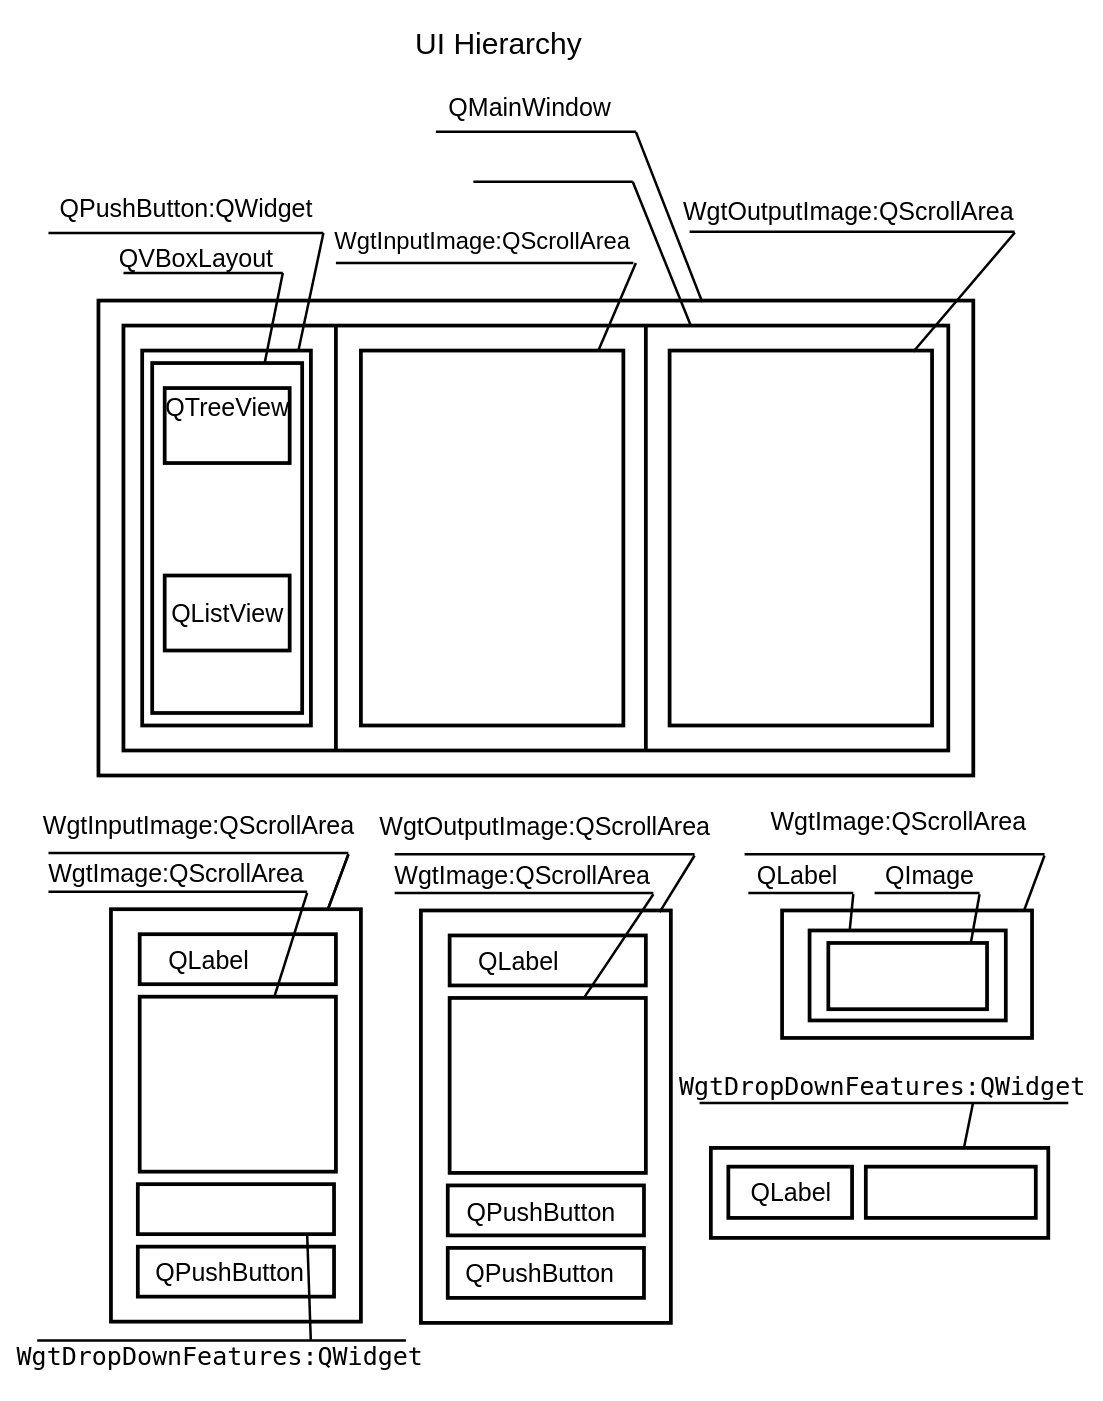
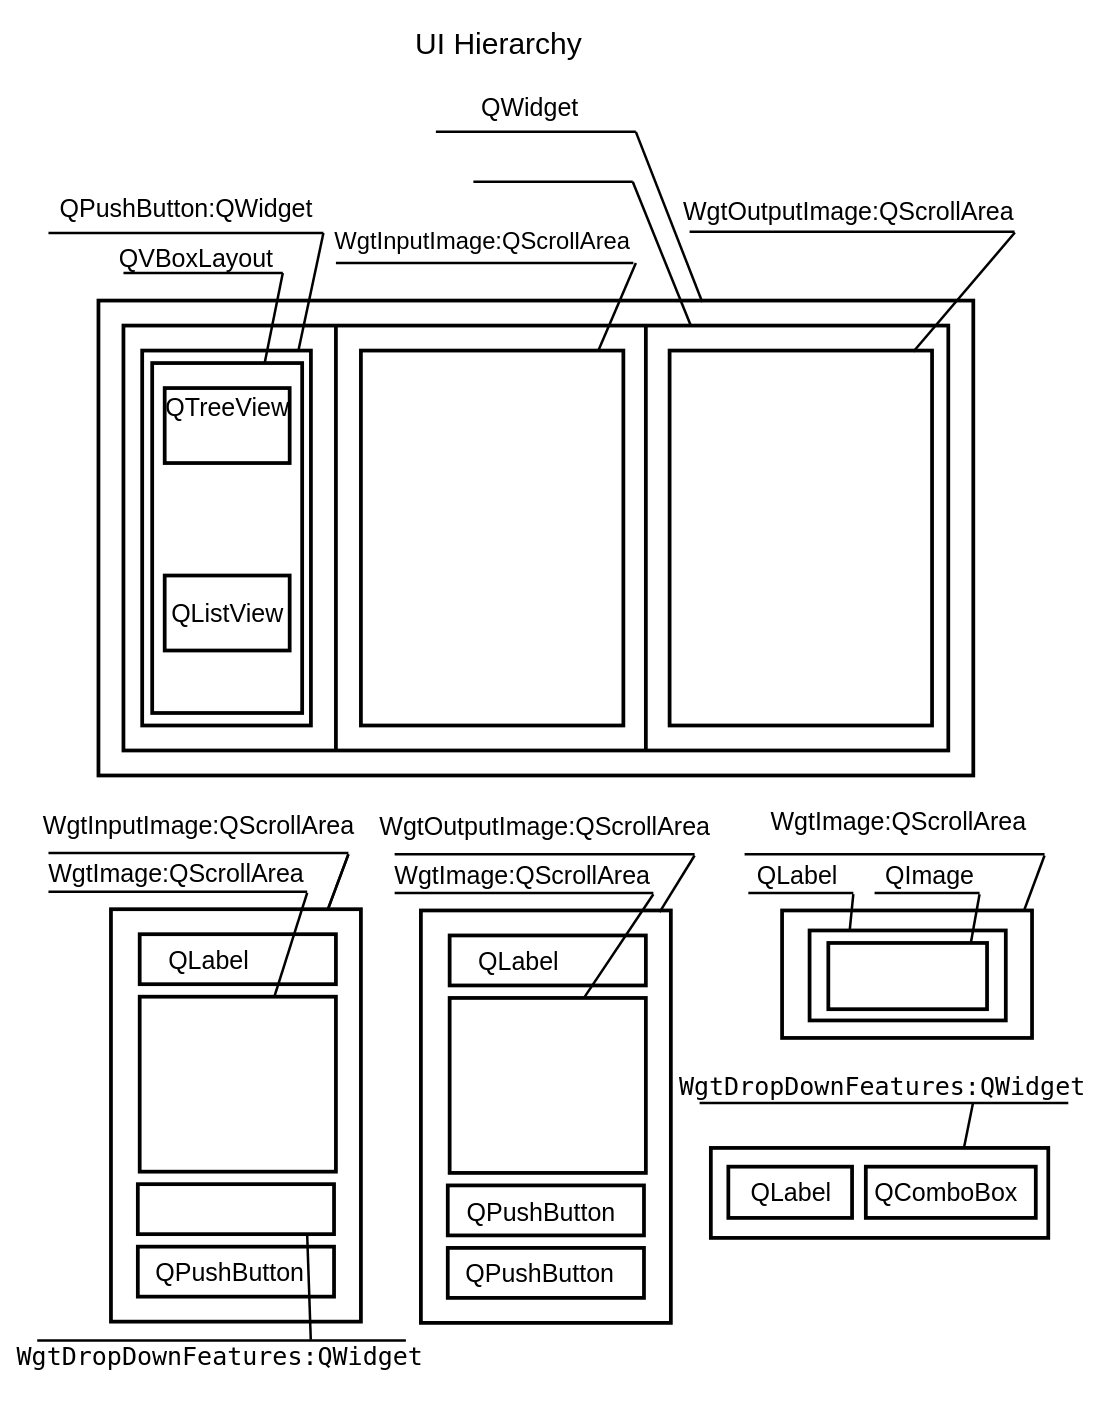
(530, 107) -> (530, 107)
none -> (946, 1192)
